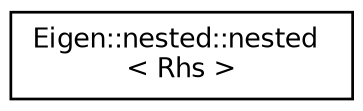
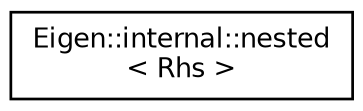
(182, 56) -> (182, 56)
